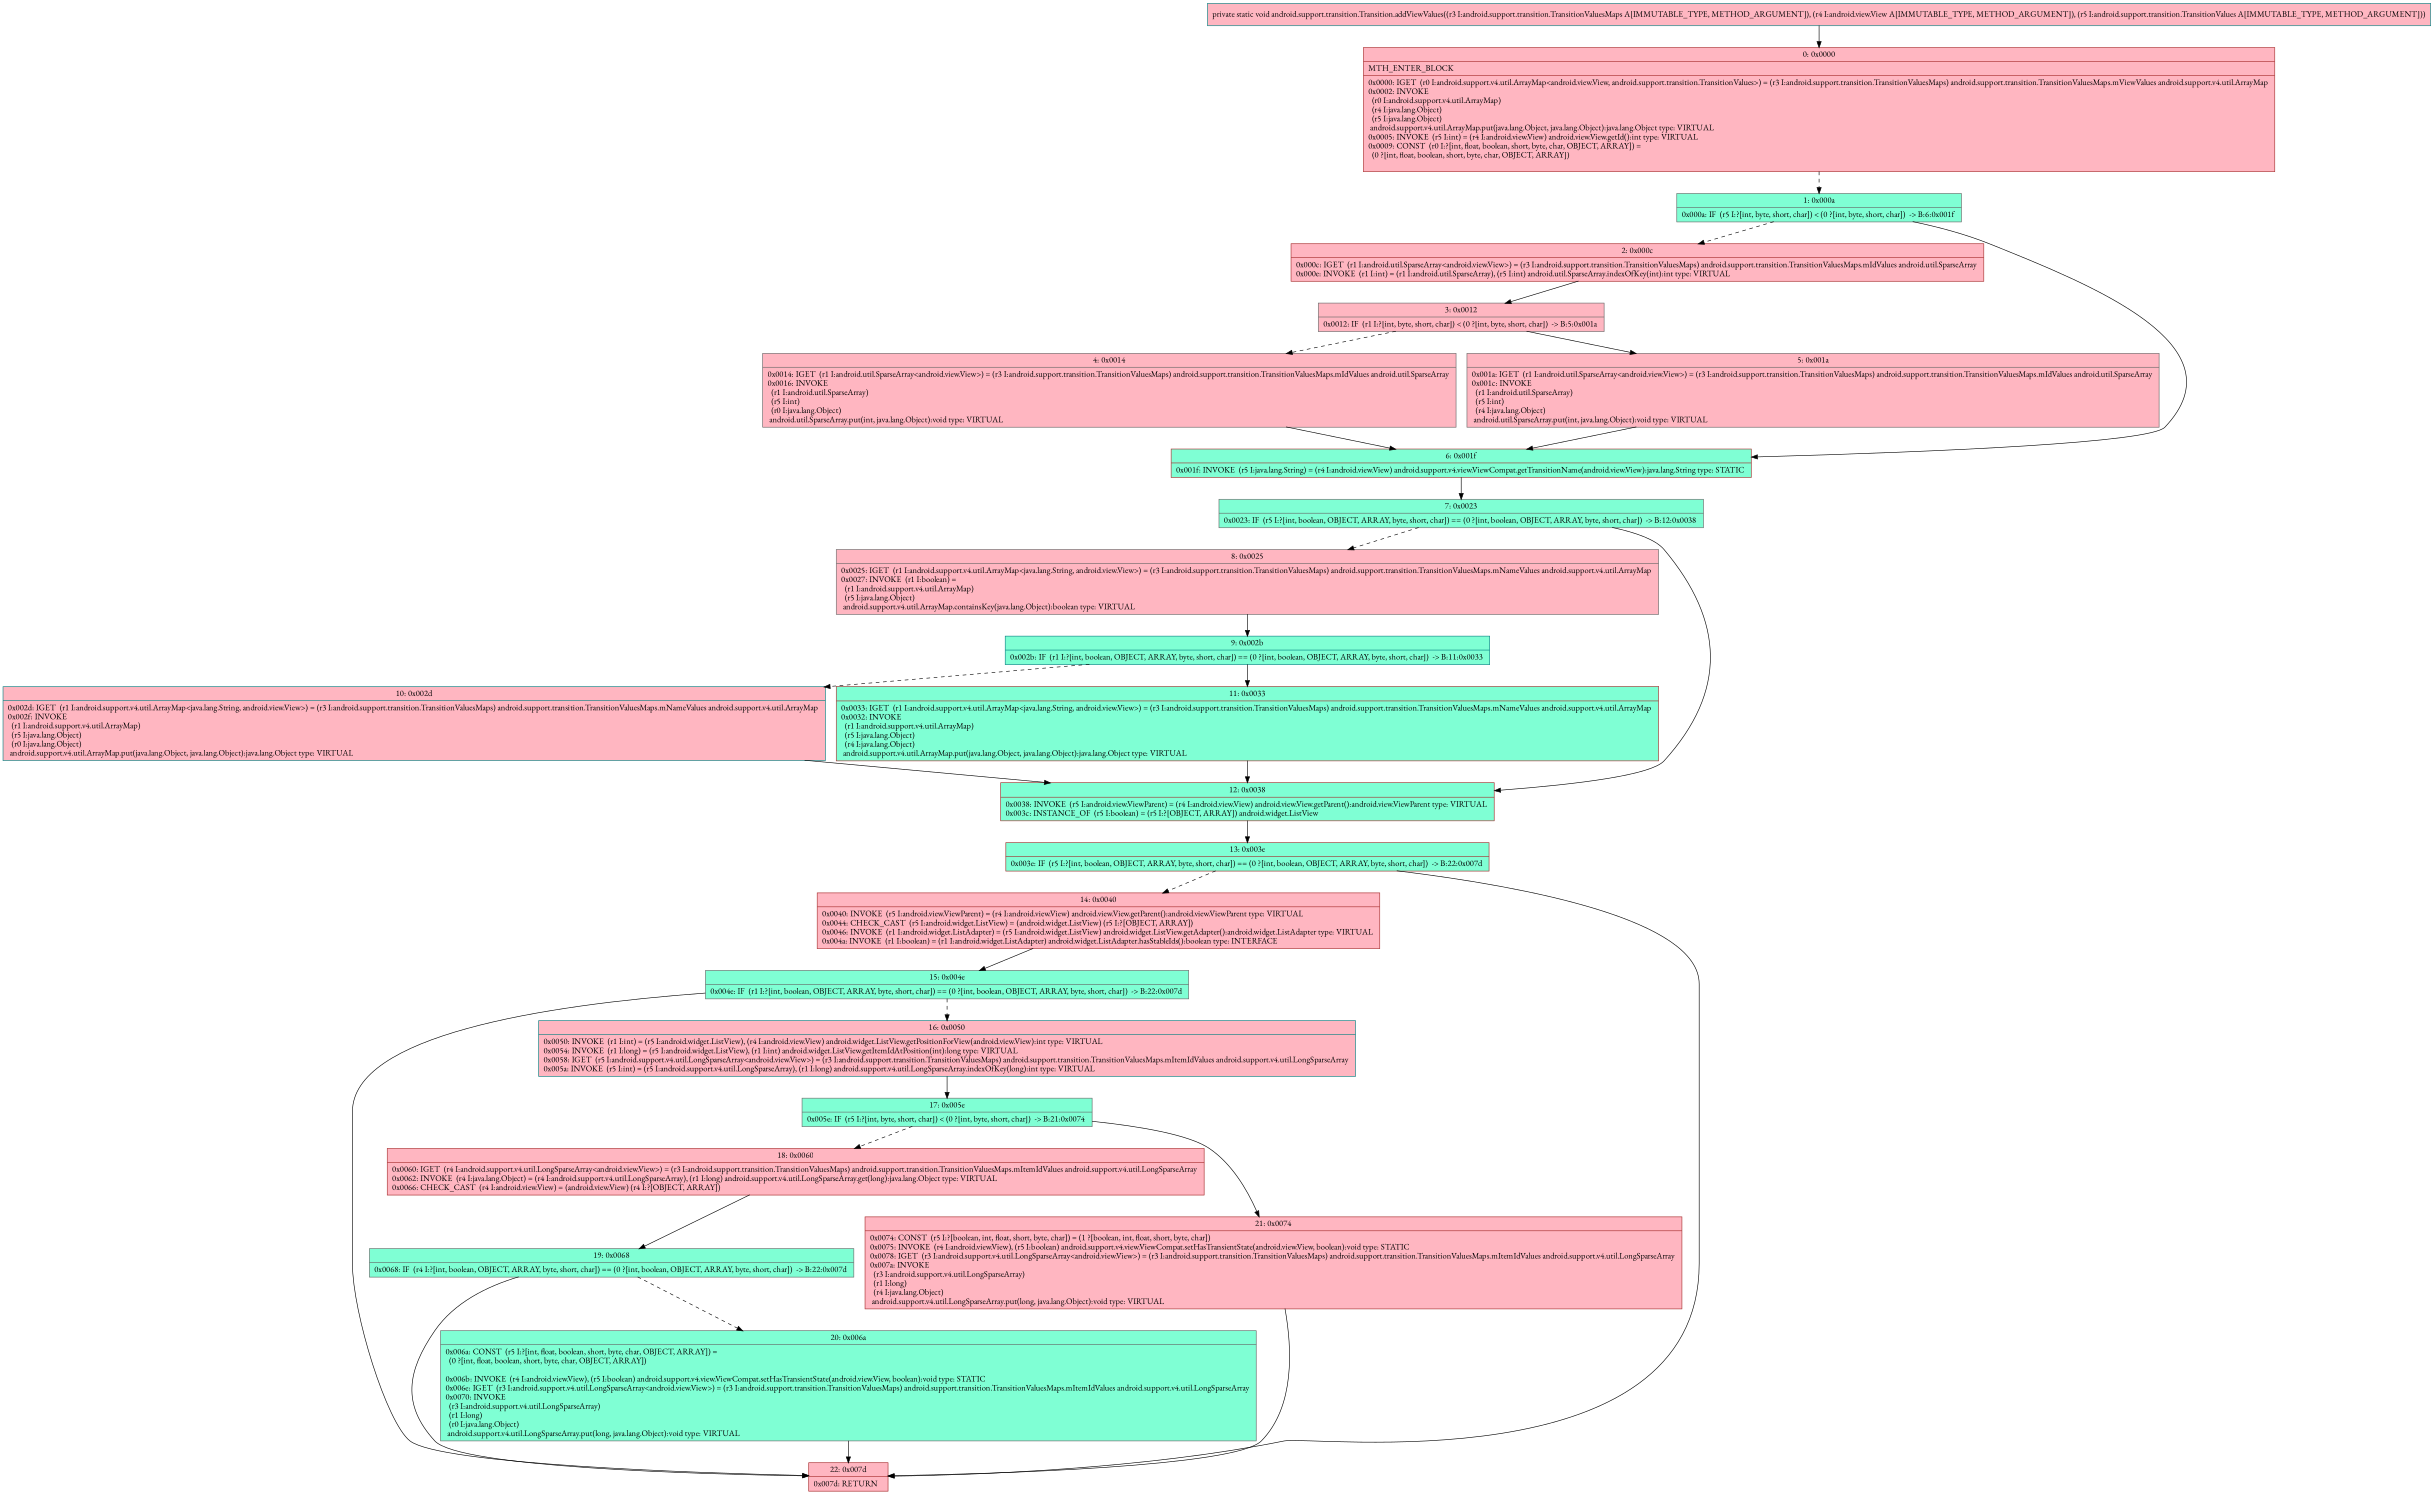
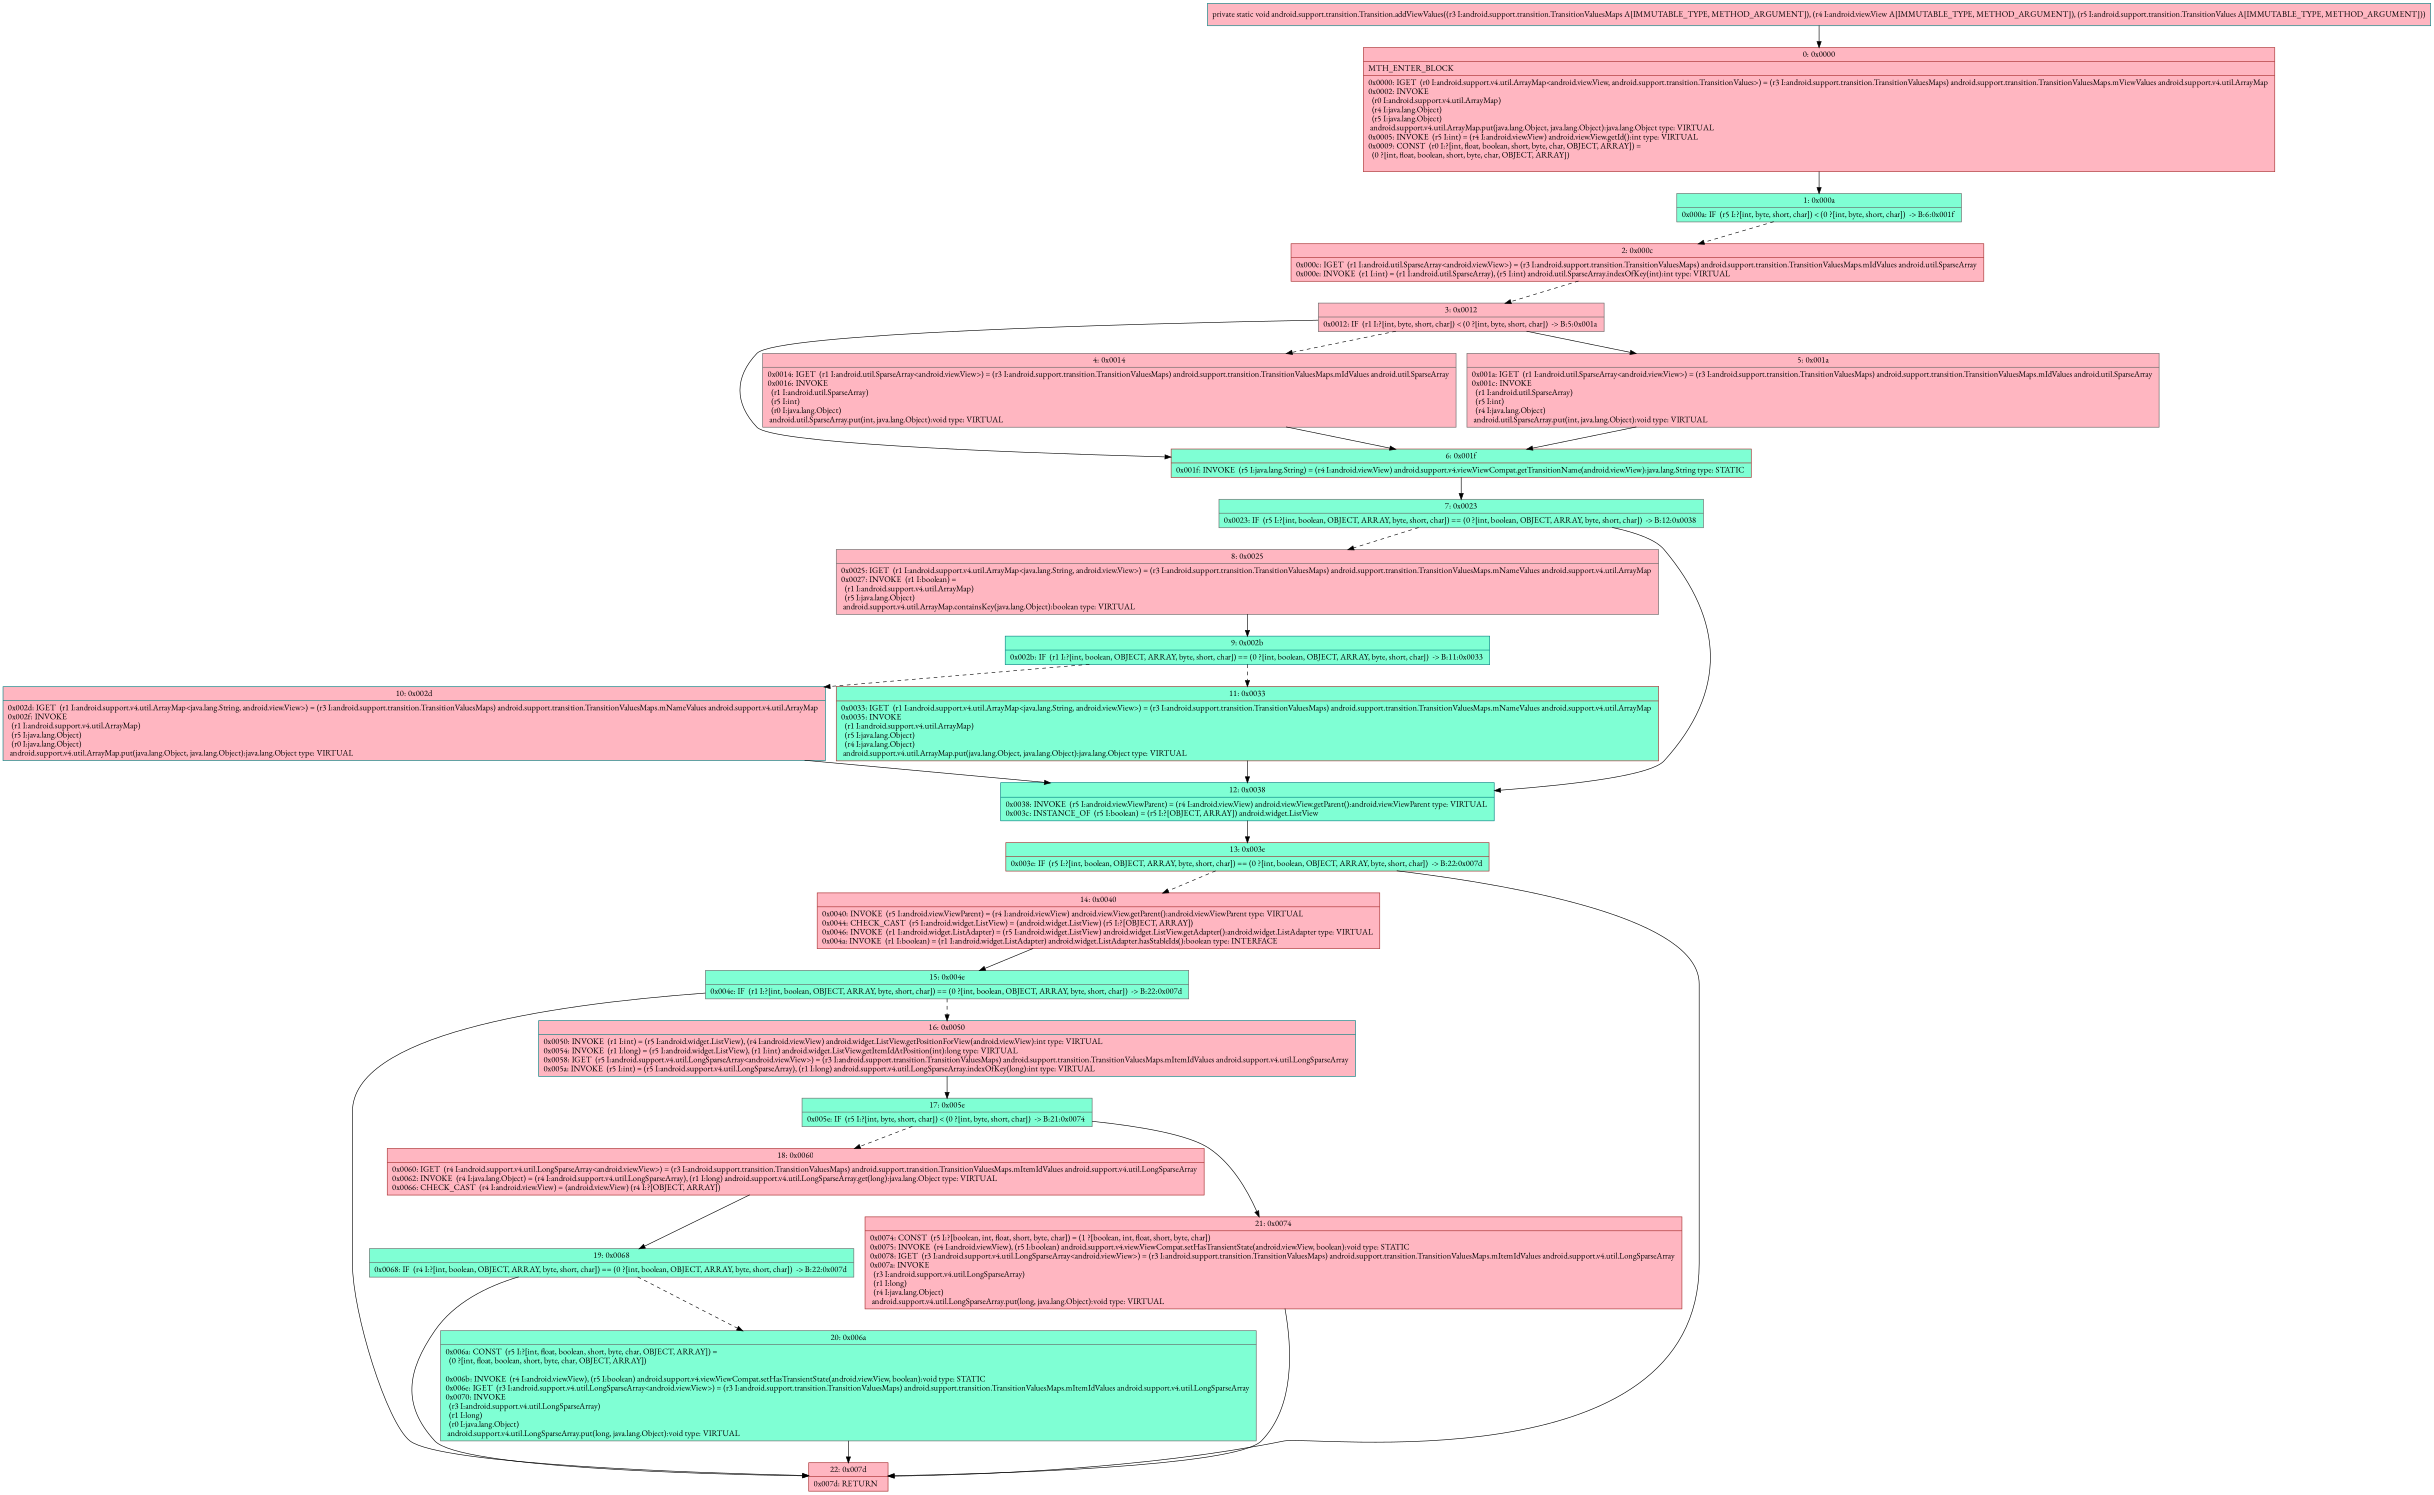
(1819, 180) -> (1819, 180)
(1545, 291) -> (1545, 291)
(2152, 432) -> (791, 345)
(1247, 672) -> (1247, 672)
(873, 717) -> (873, 717)
(1247, 802) -> (1247, 802)
